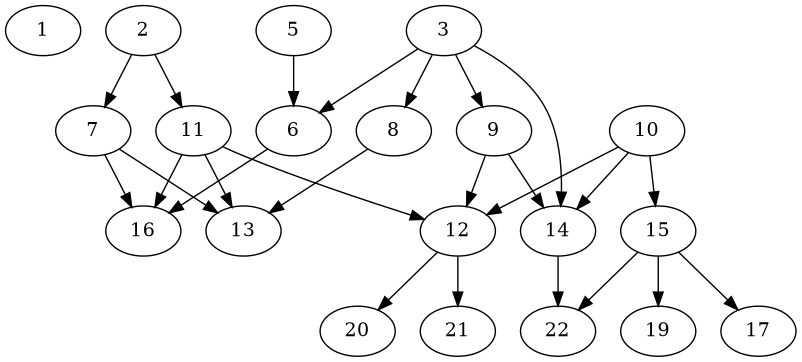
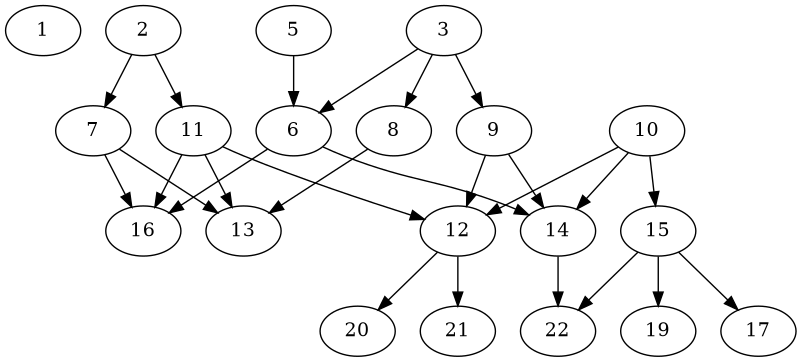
(543, 104) -> (419, 179)
